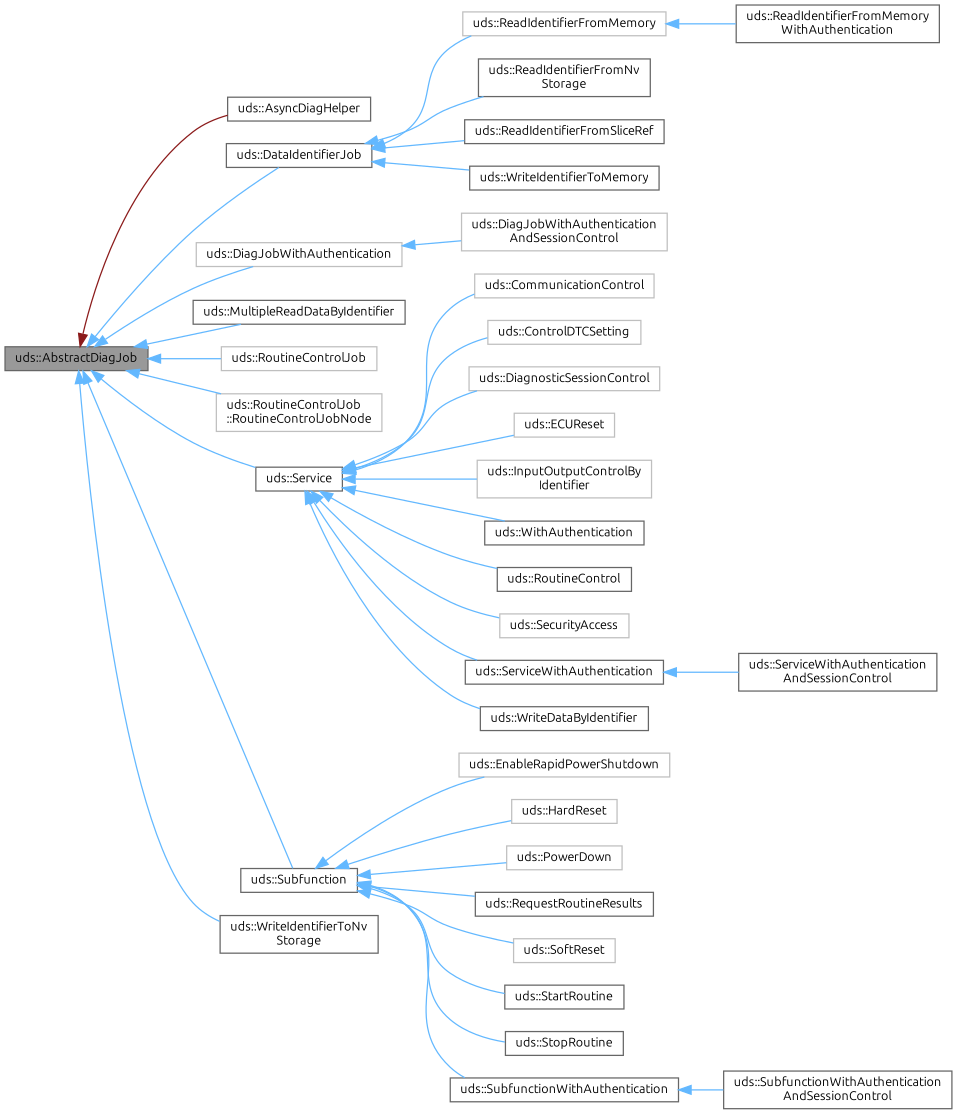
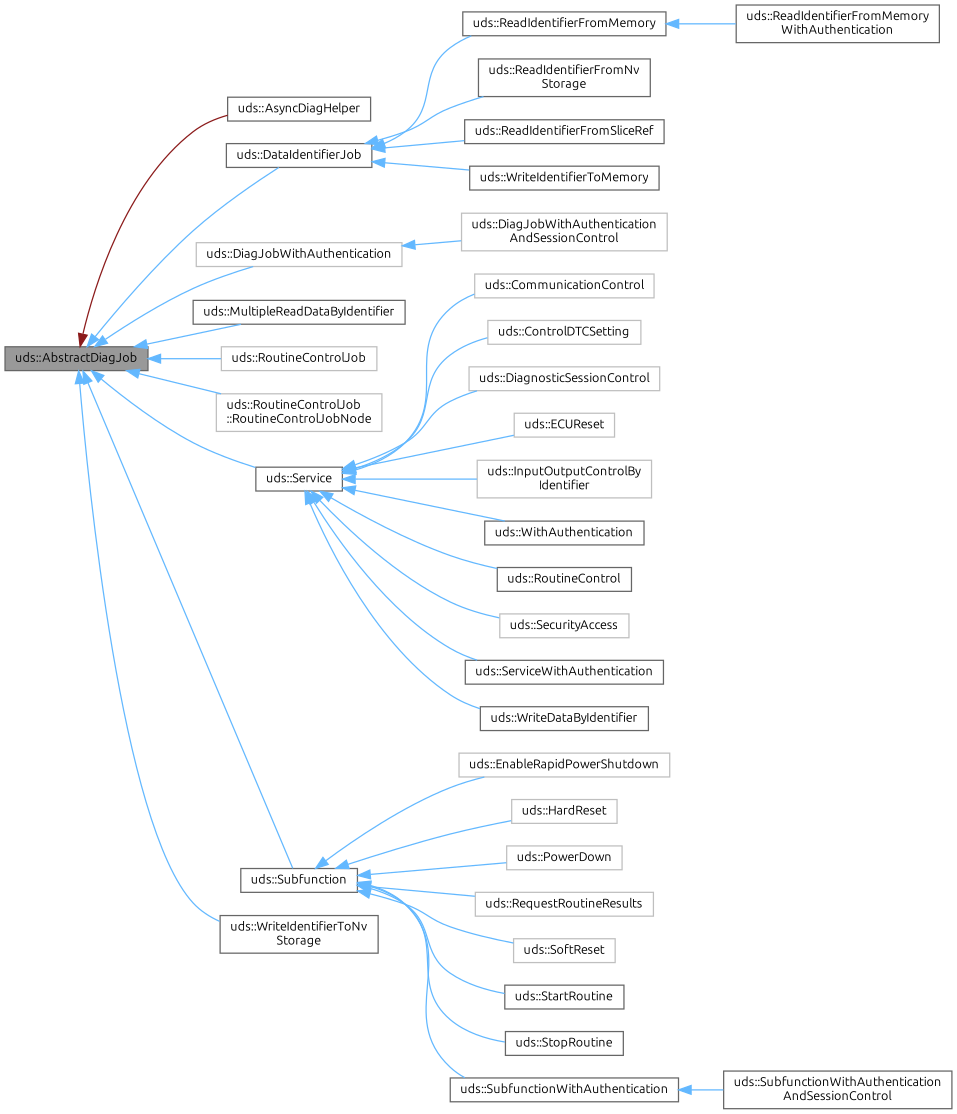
(564, 24) -> (564, 24)
(838, 672) -> none
(564, 904) -> (564, 904)
